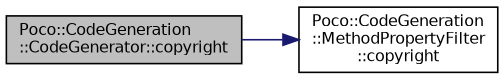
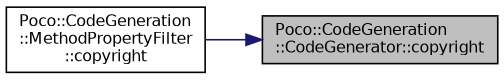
(262, 40) -> (226, 40)
